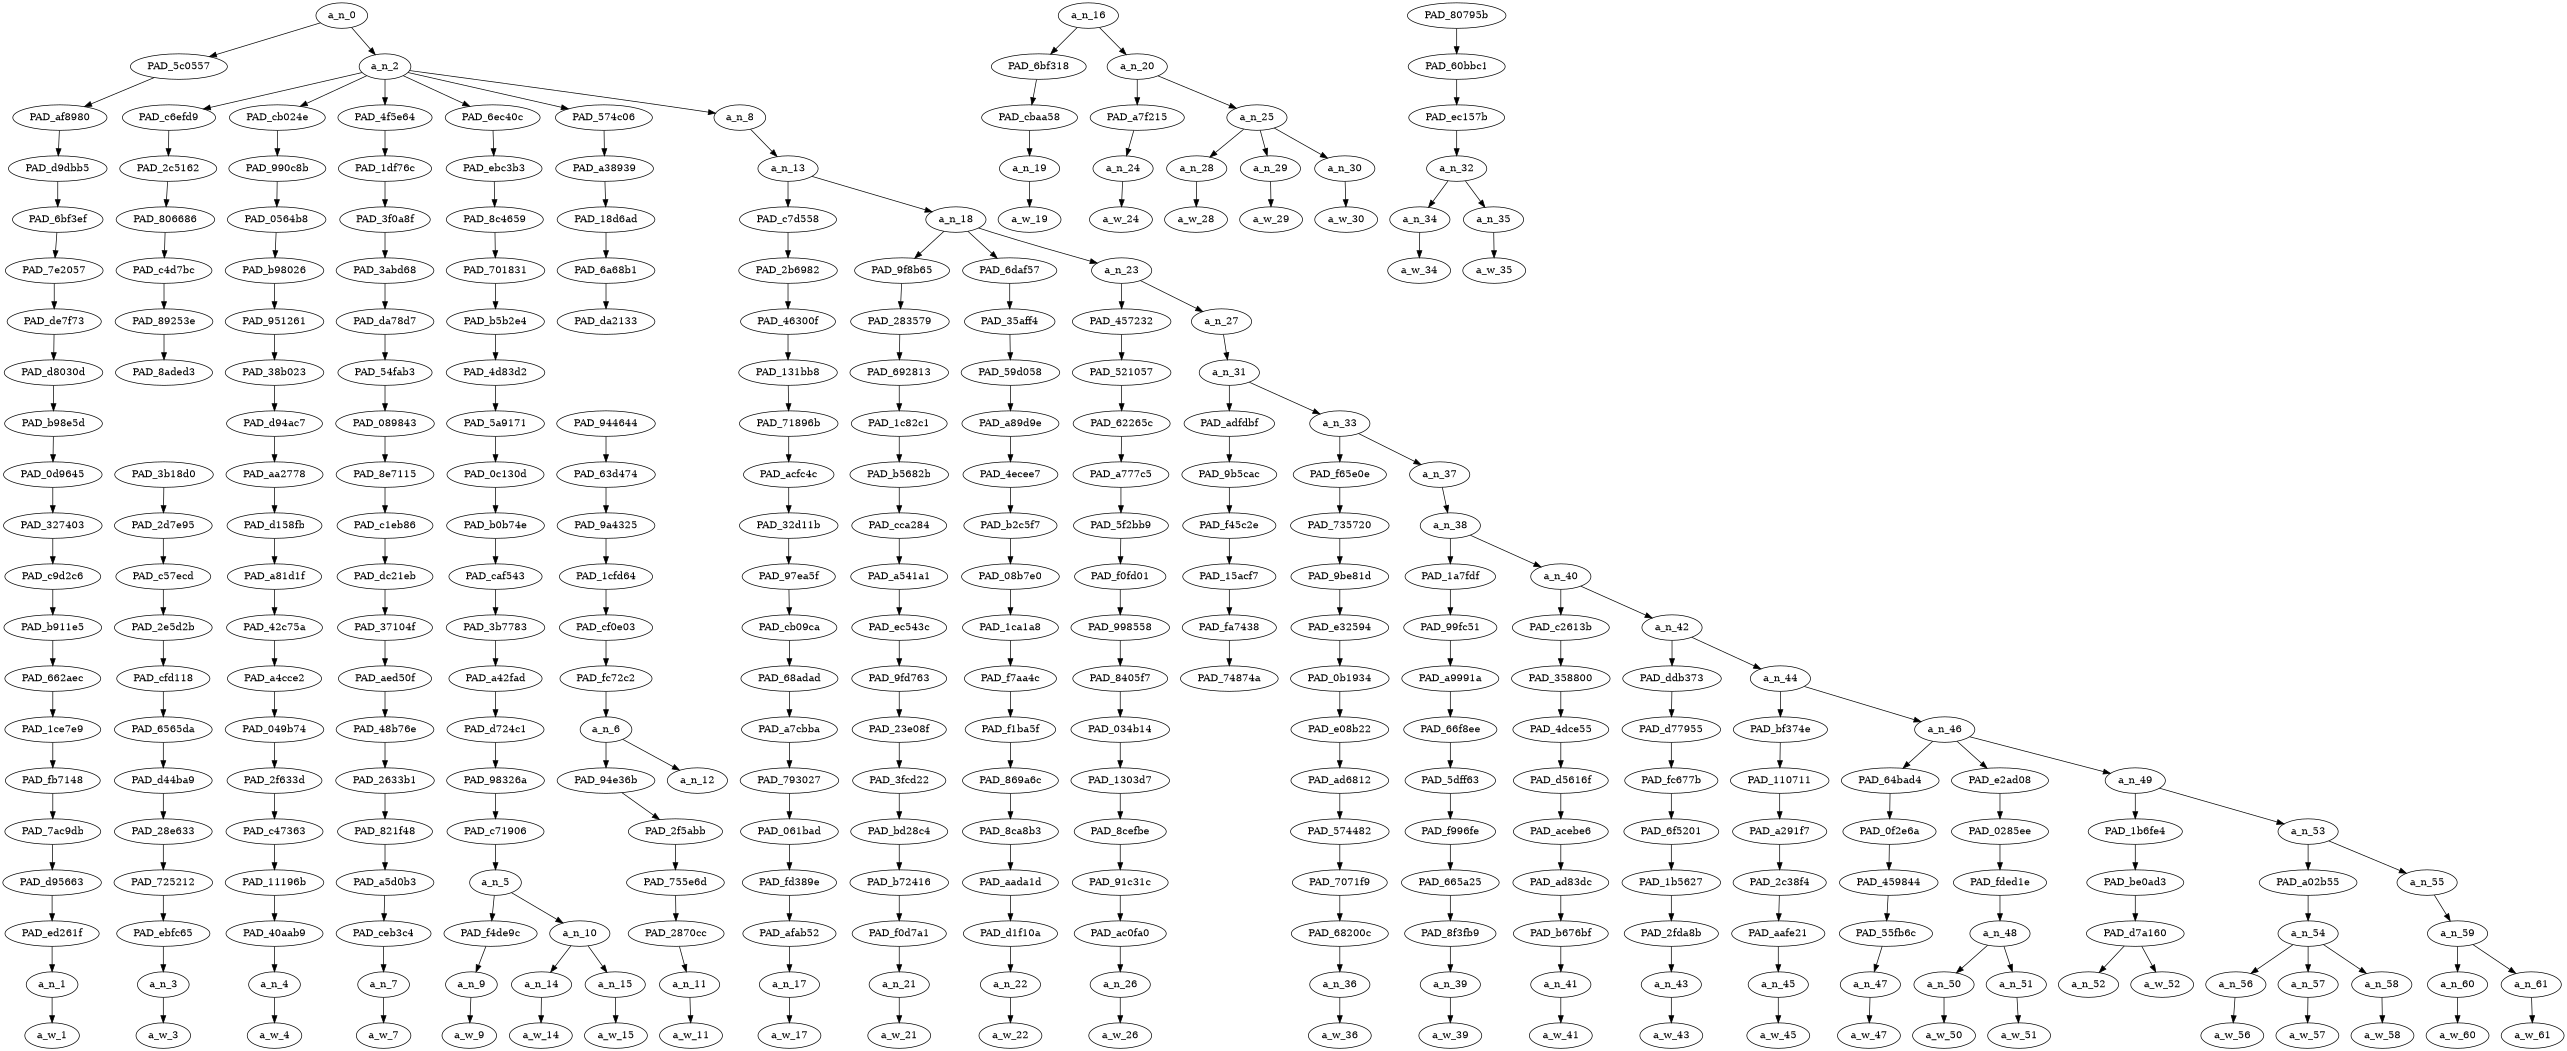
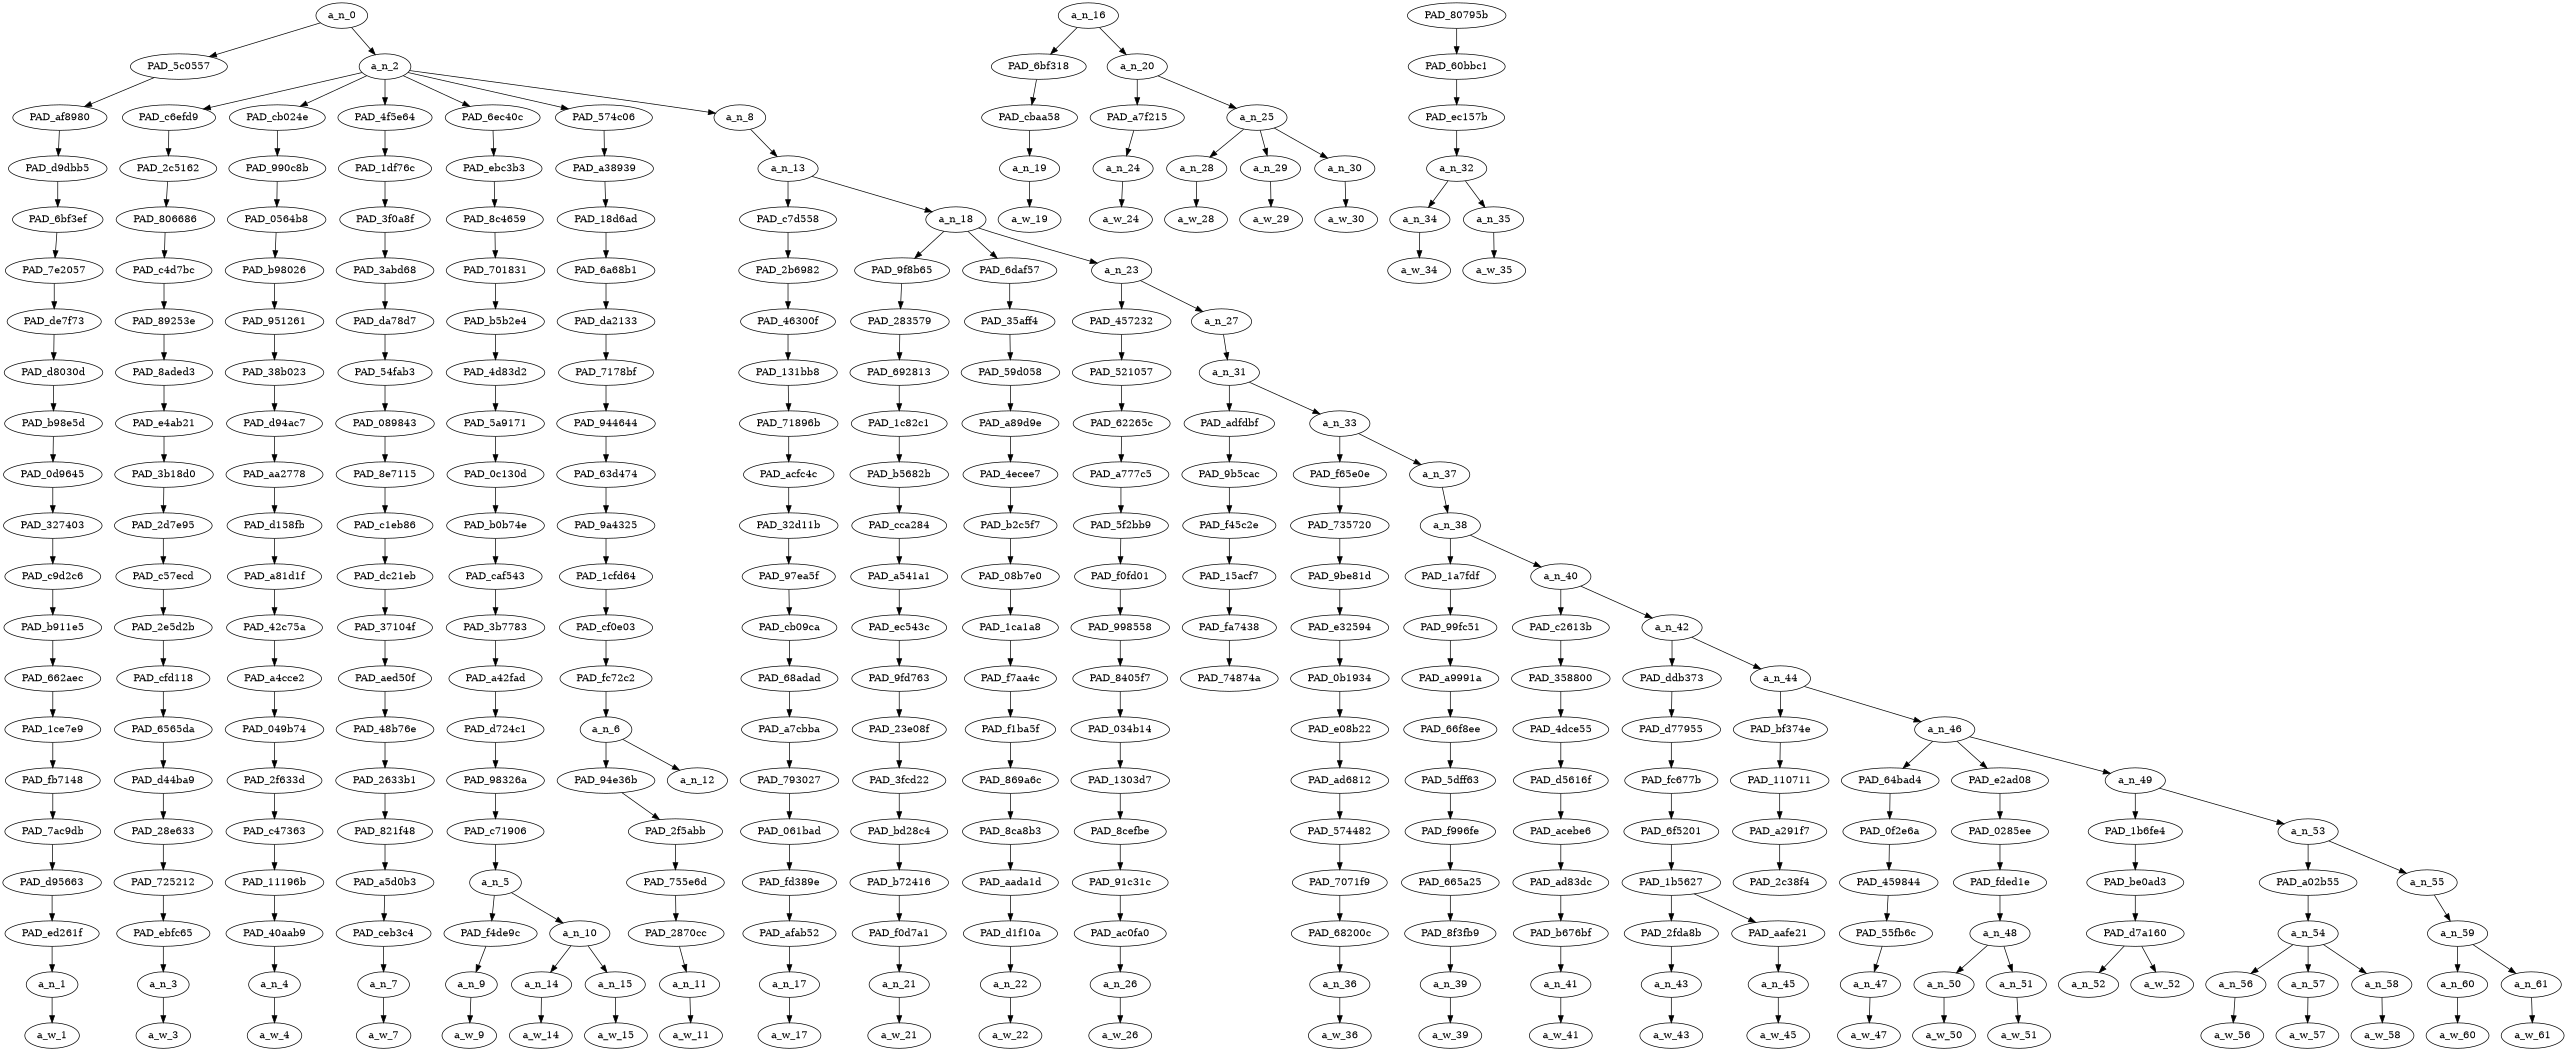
none -> (606, 373)
none -> (164, 424)
(1779, 905) -> (1722, 907)
